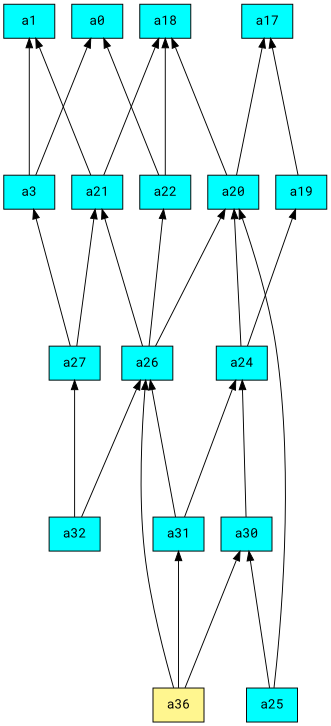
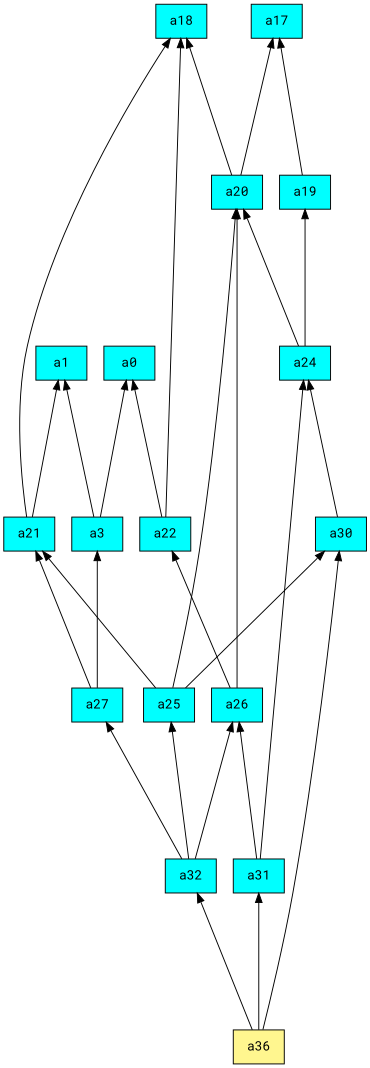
(124, 282) -> (105, 626)
(144, 540) -> (227, 966)
none -> (181, 795)
